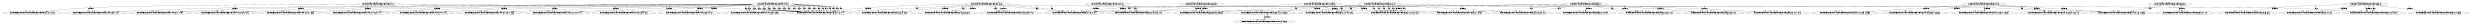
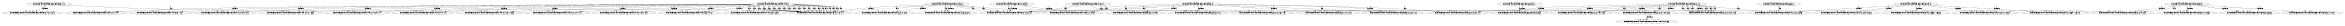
(1096, 9) -> (1066, 9)
(1011, 13) -> none
(2185, 13) -> none
